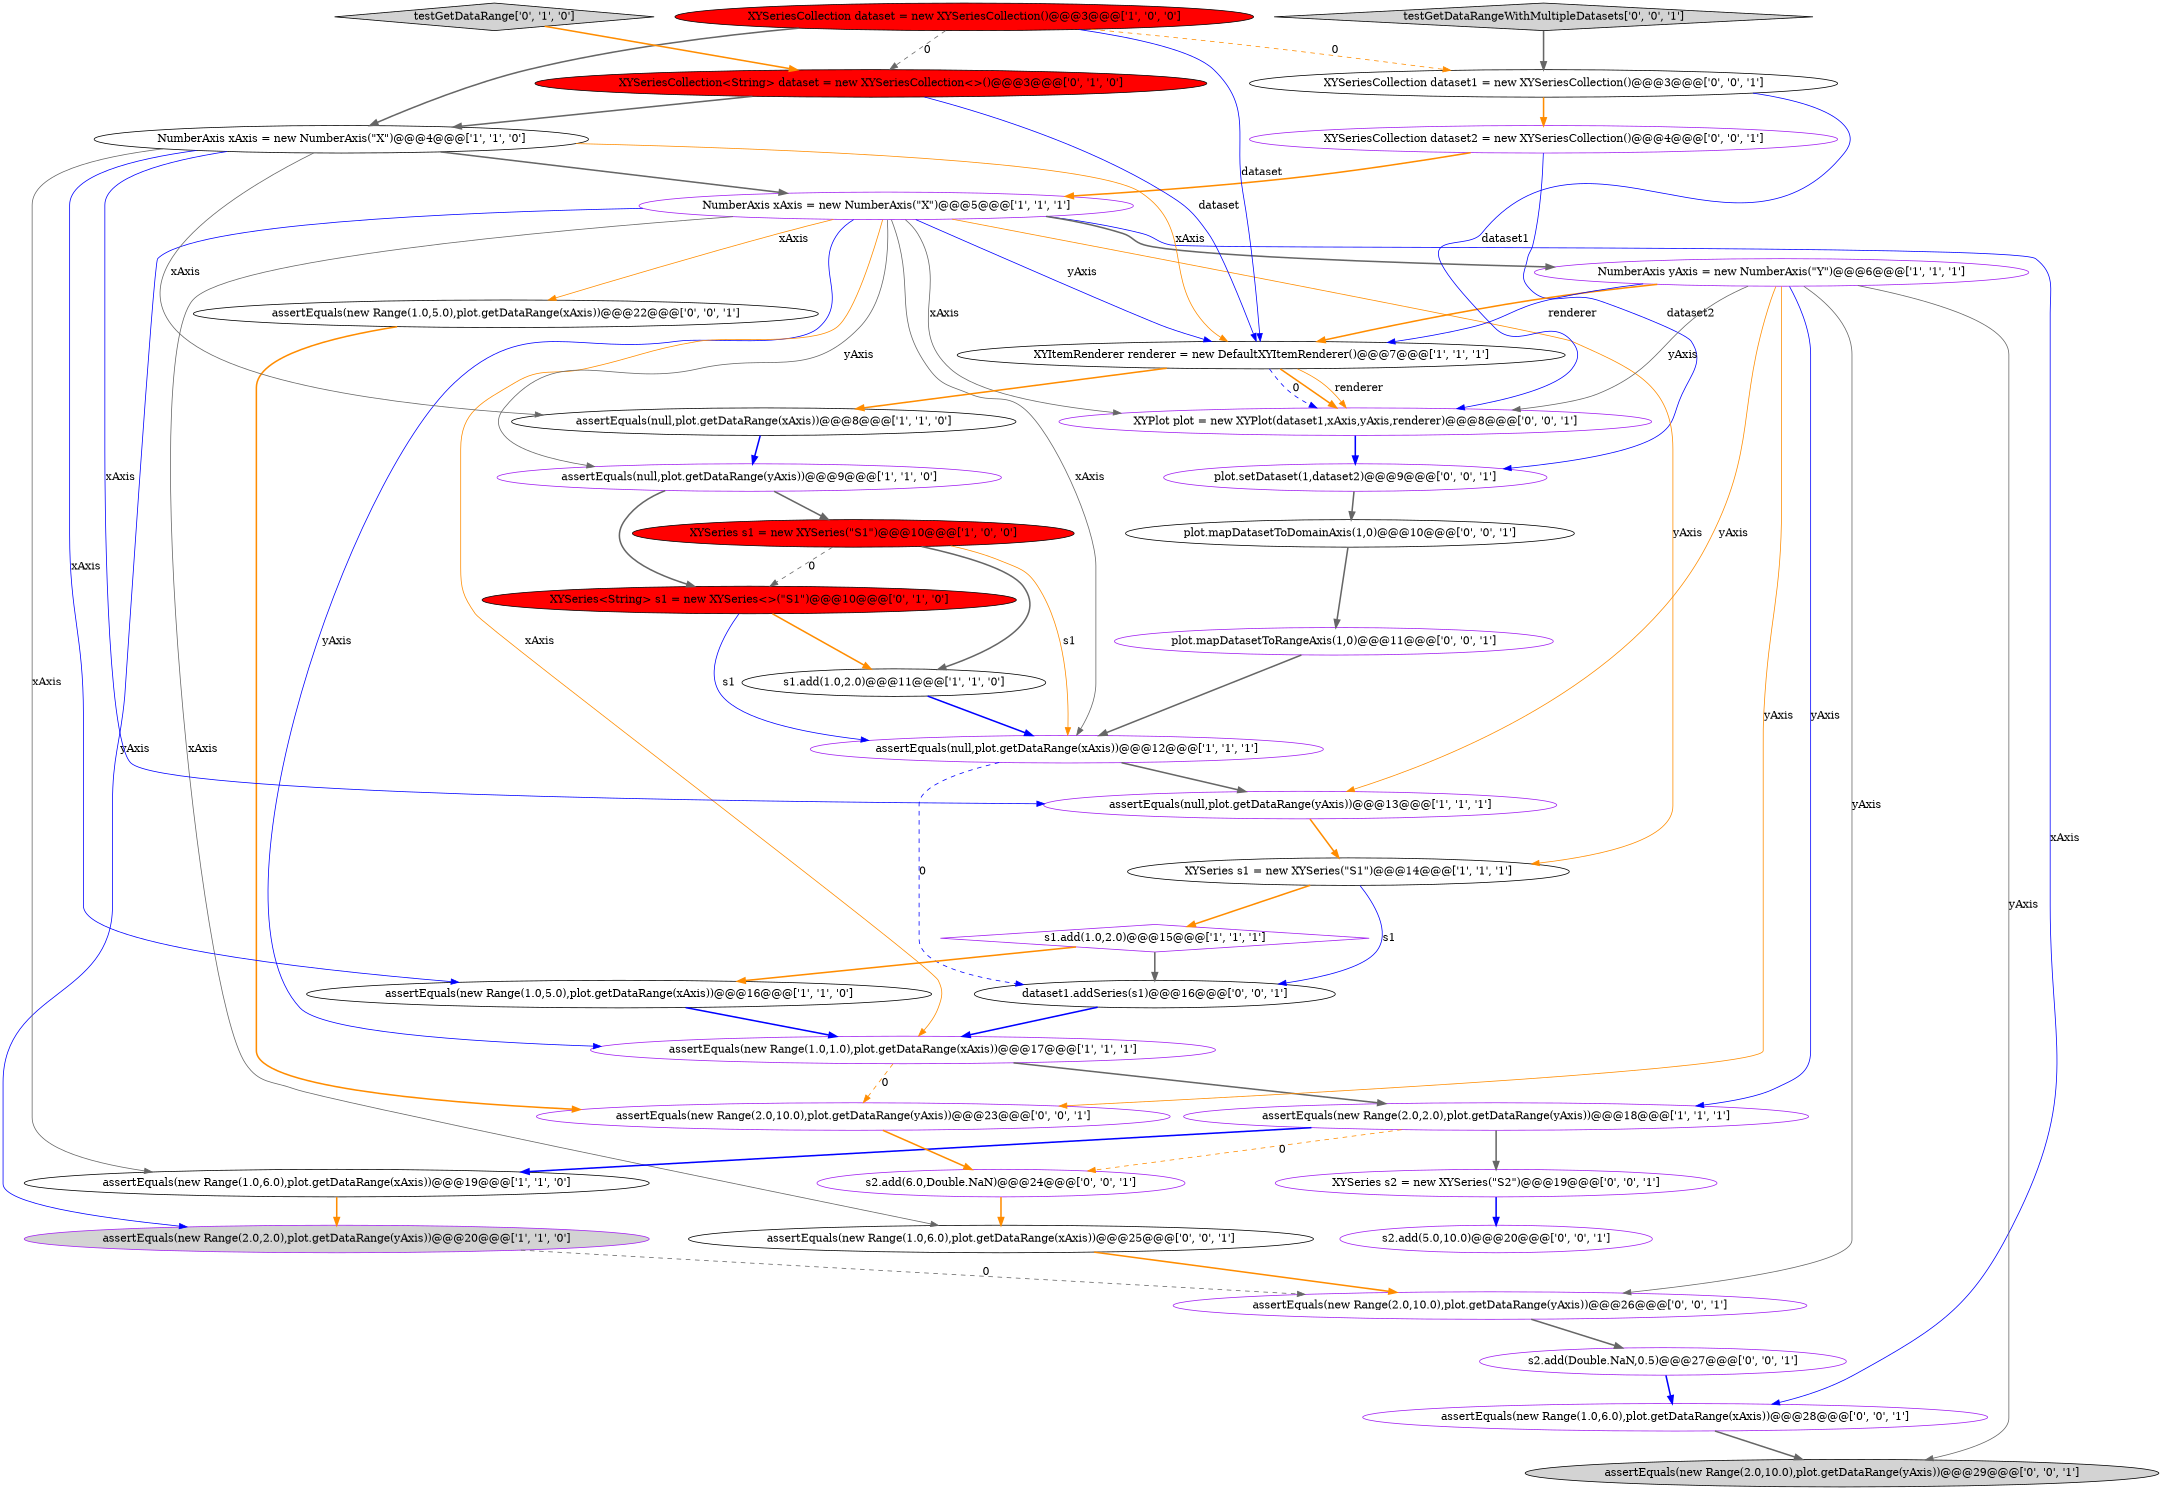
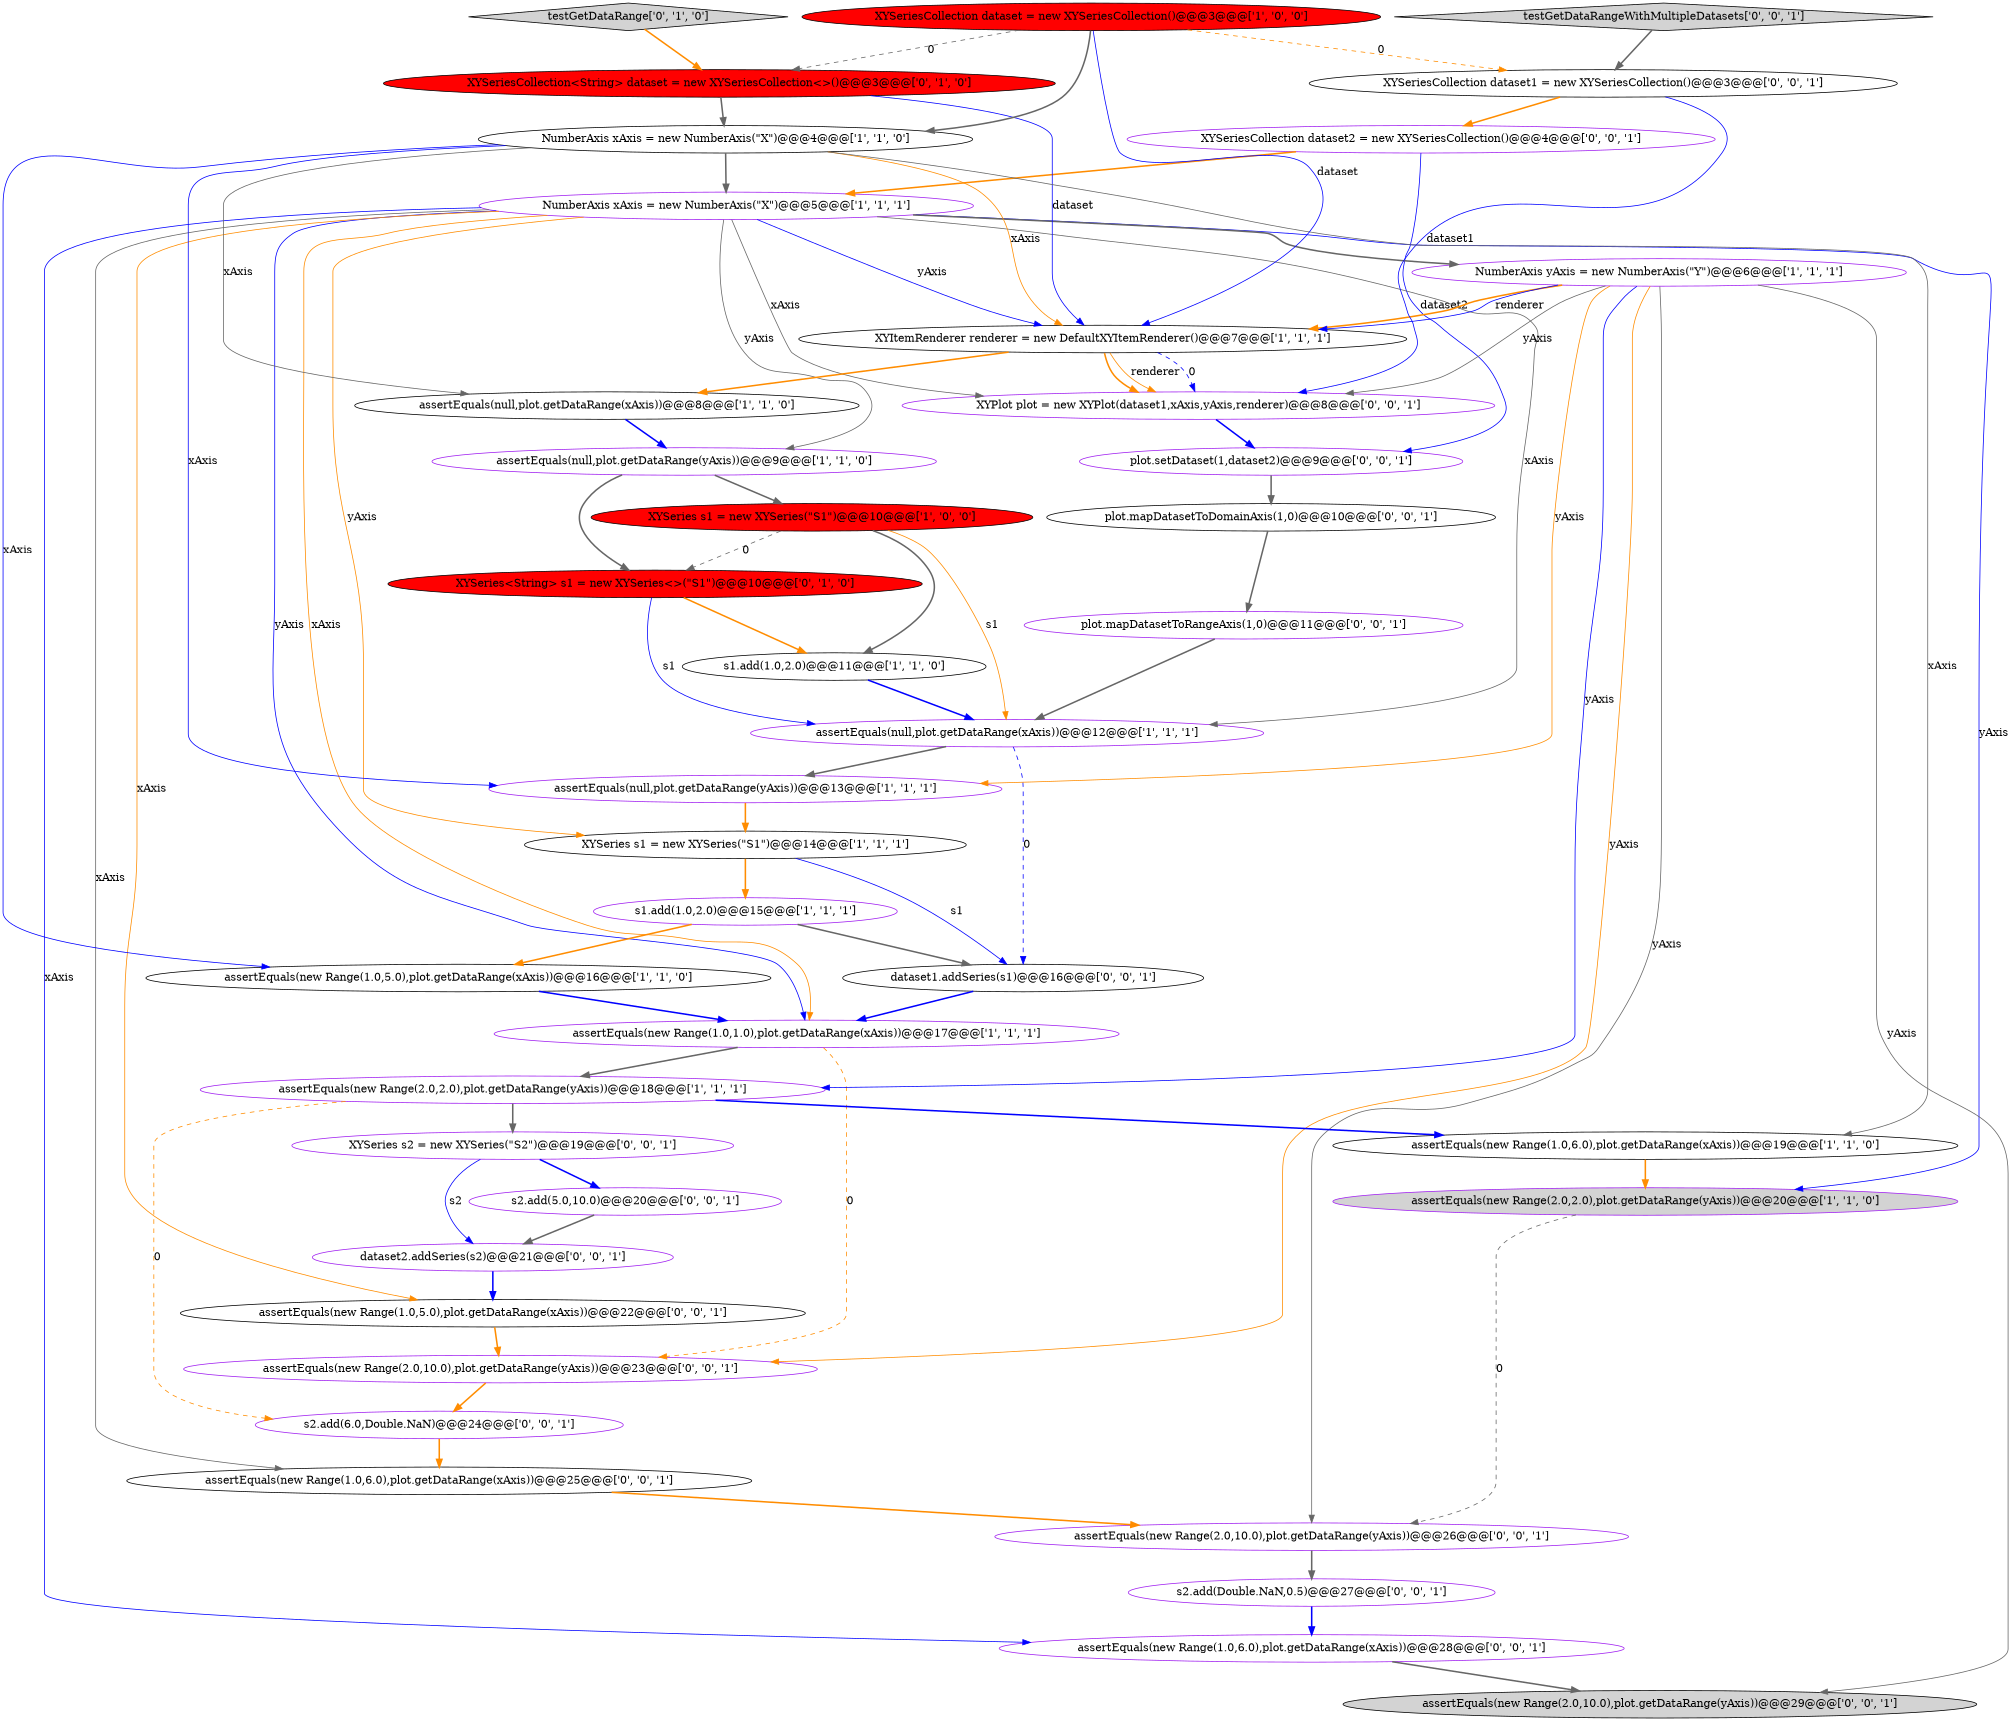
(1155, 938) -> (745, 911)
none -> (493, 1257)
